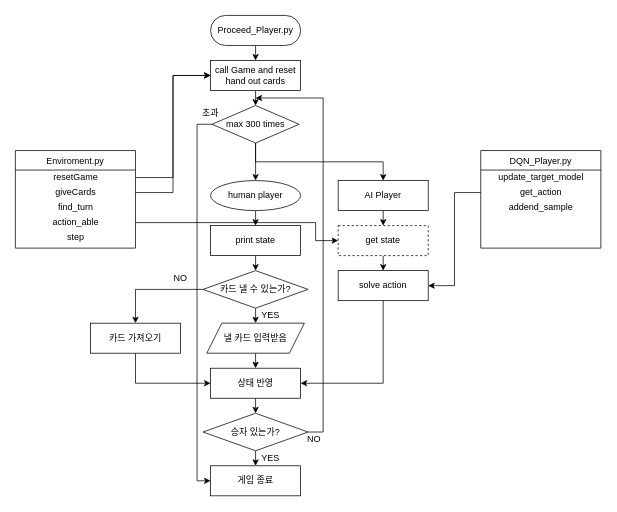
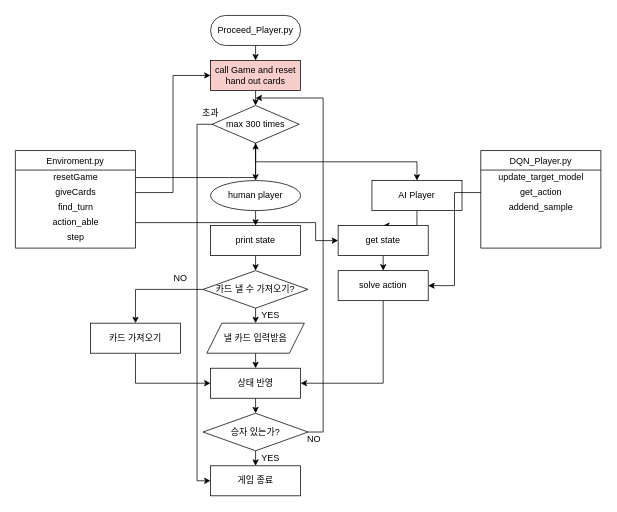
(255, 75) -> (255, 75)
(170, 177) -> (215, 177)
(383, 195) -> (417, 195)
(383, 240) -> (383, 240)
(255, 289) -> (255, 289)
